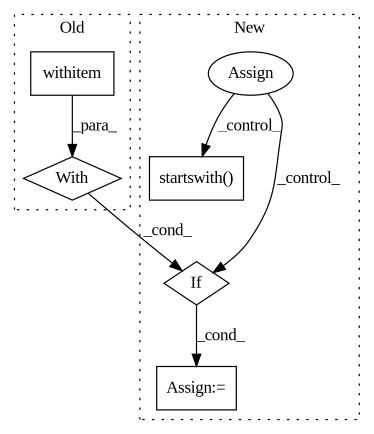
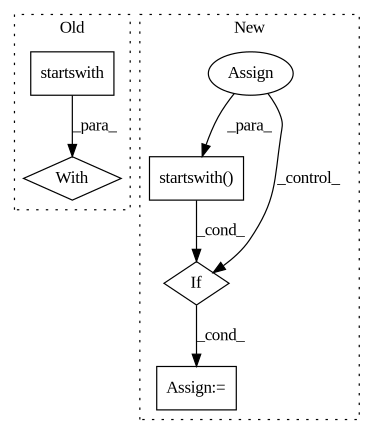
(72, 74) -> (72, 74)
(250, 126) -> (250, 126)
(130, 229) -> (197, 225)
